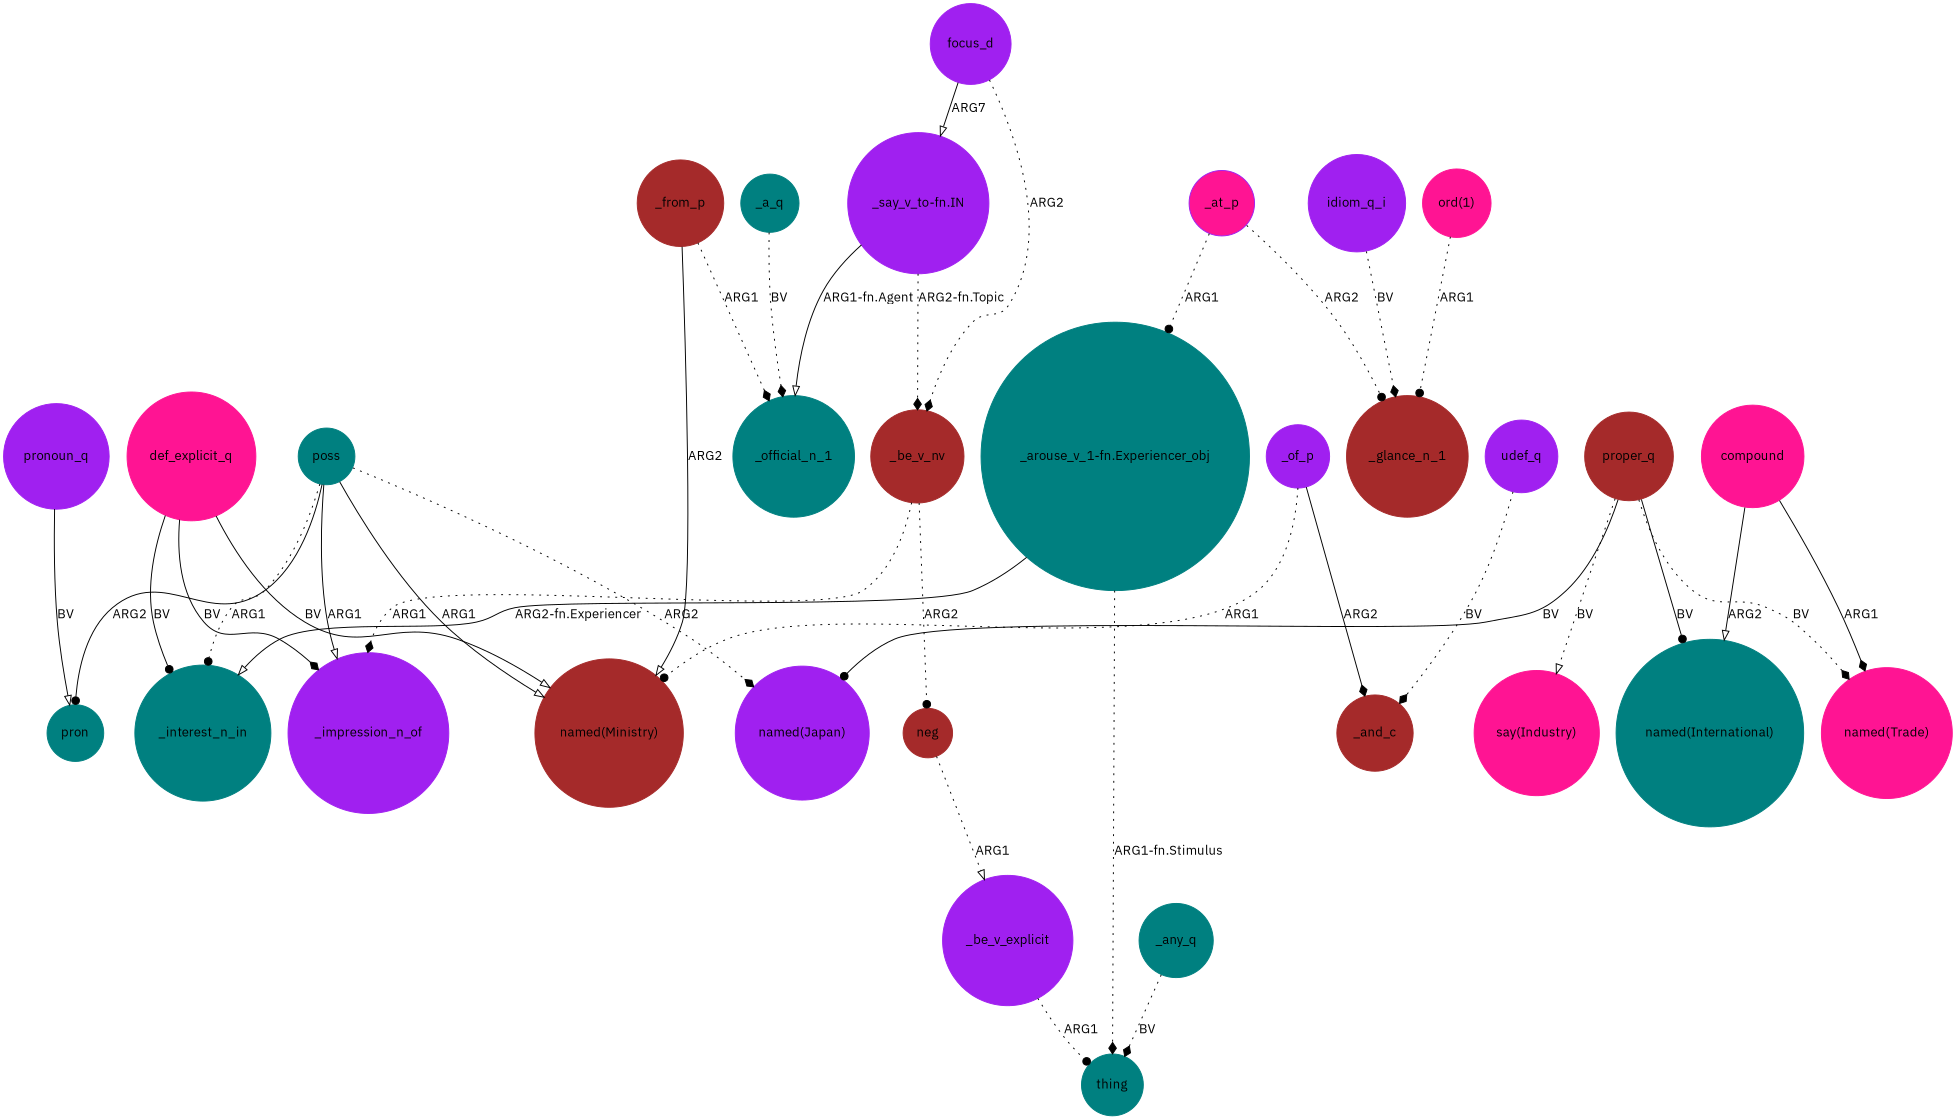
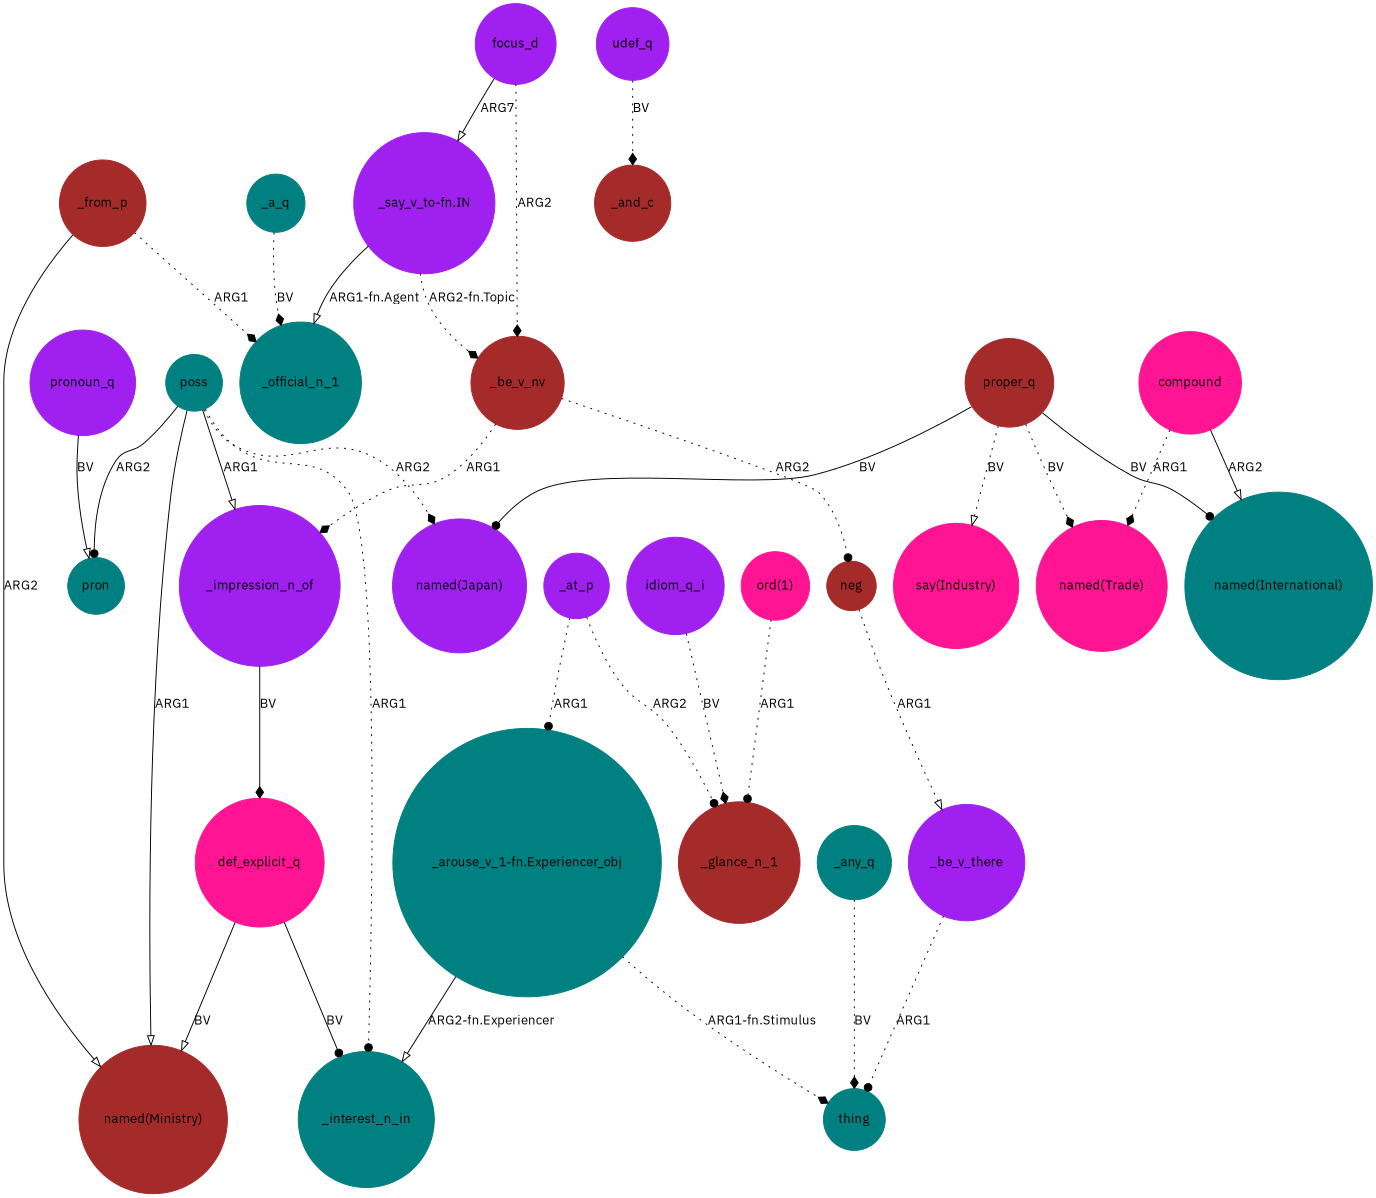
(1222, 203) -> (577, 586)
(1298, 456) -> none
(1824, 579) -> (1151, 473)
(208, 625) -> (260, 726)
(1008, 941) -> (967, 863)
